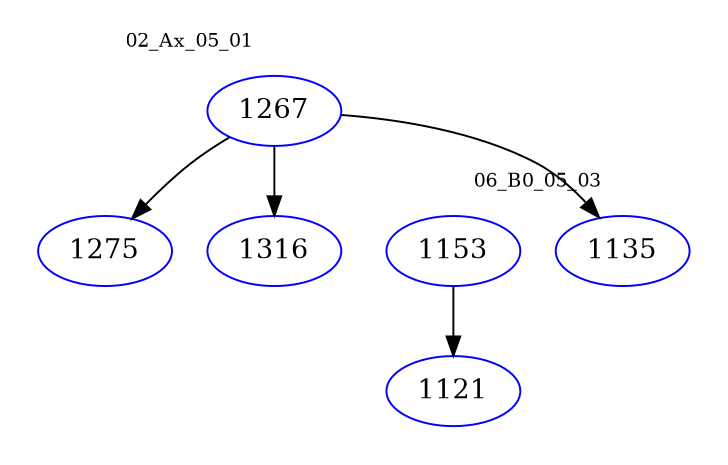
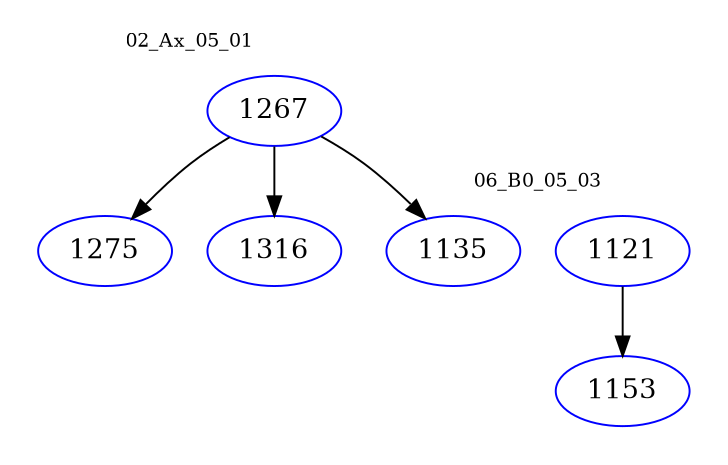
(453, 312) -> (623, 312)
